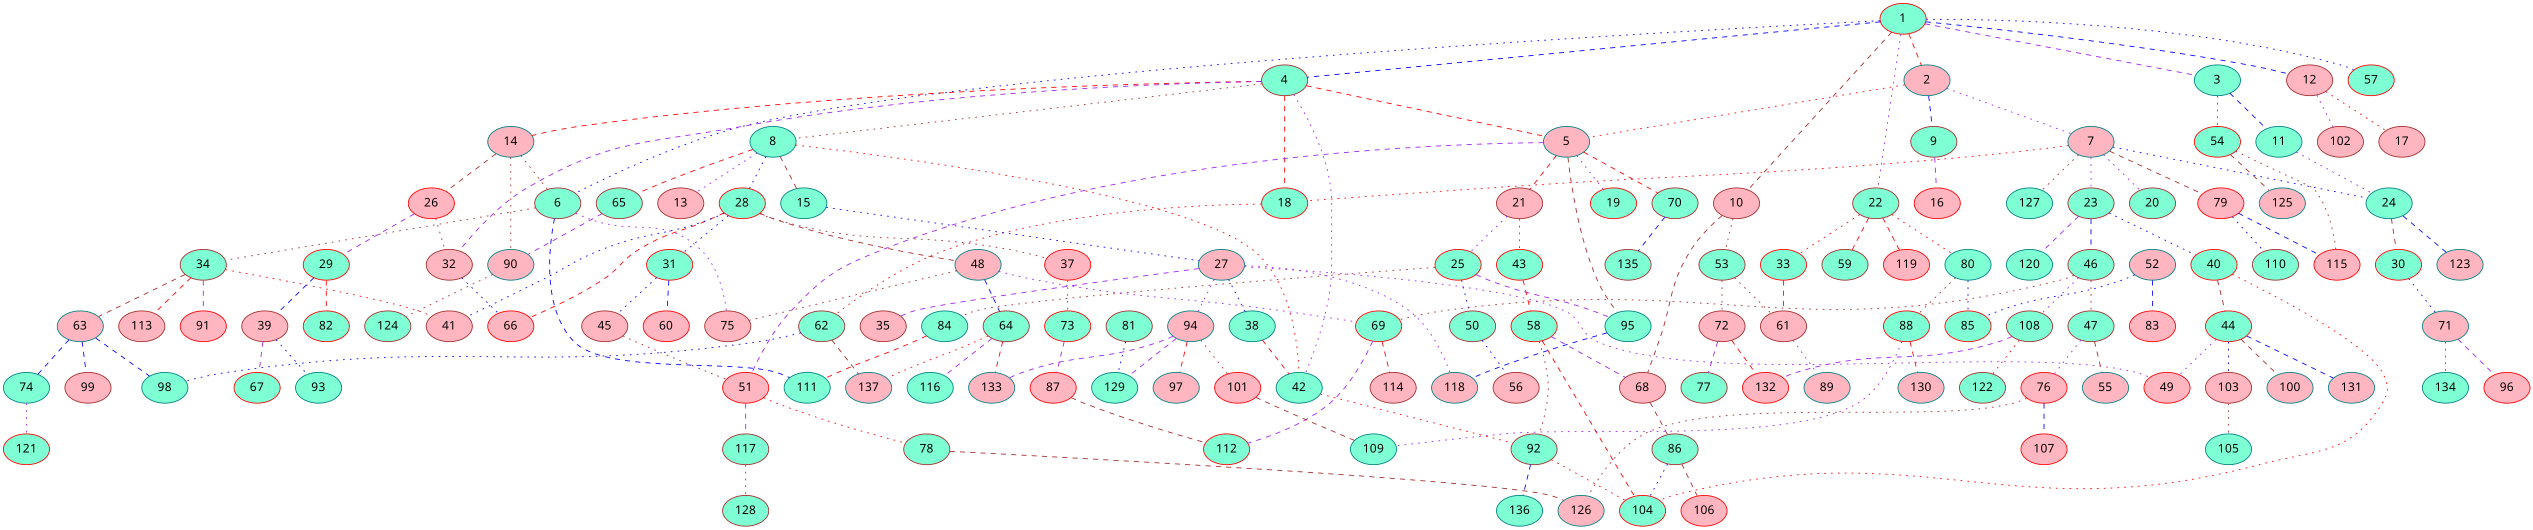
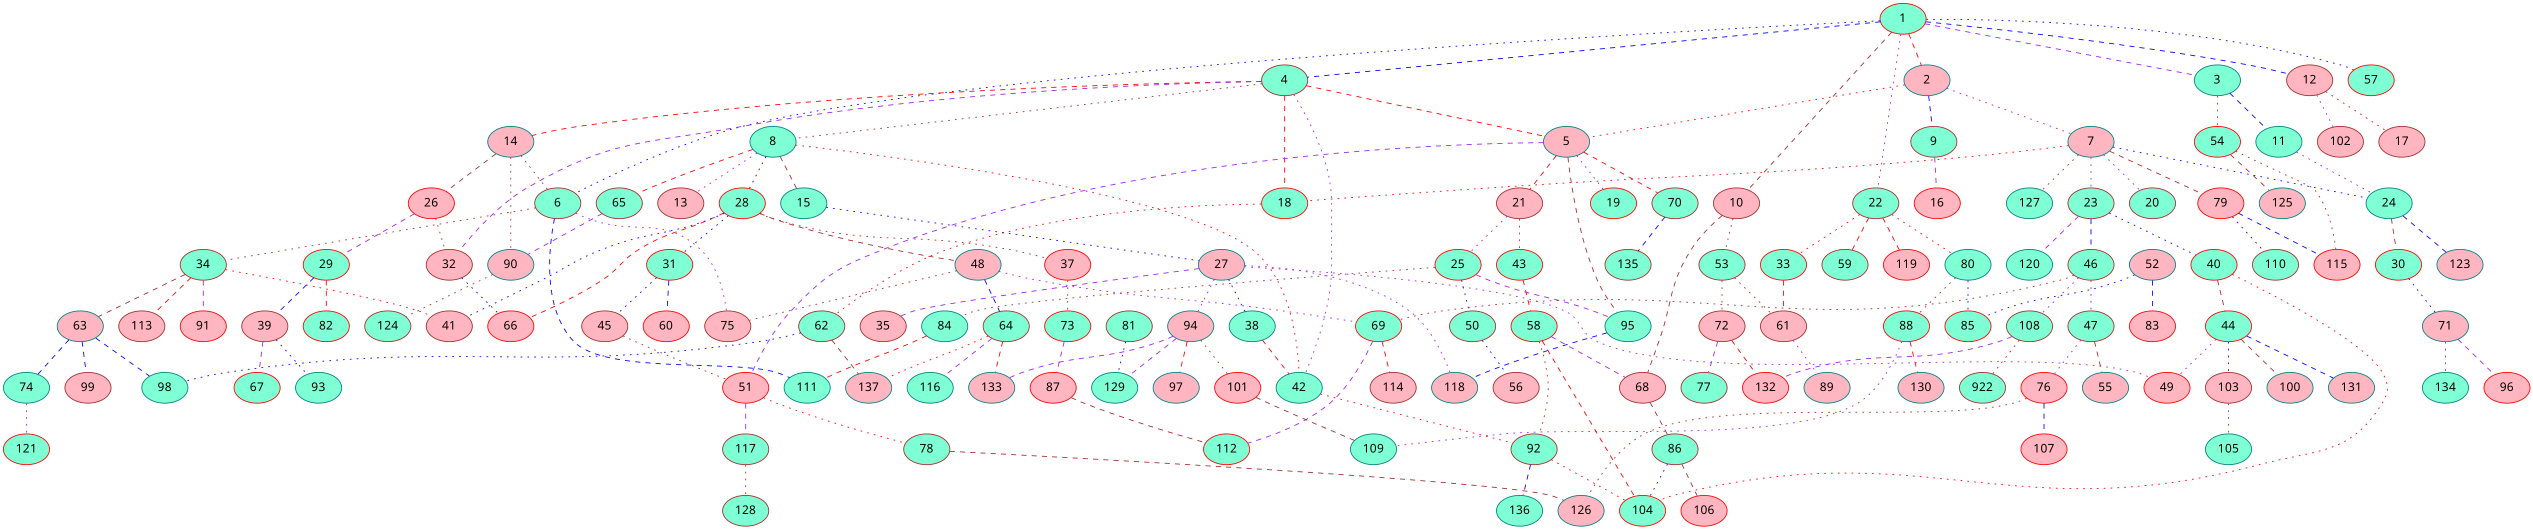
(1983, 388) -> (1983, 388)
